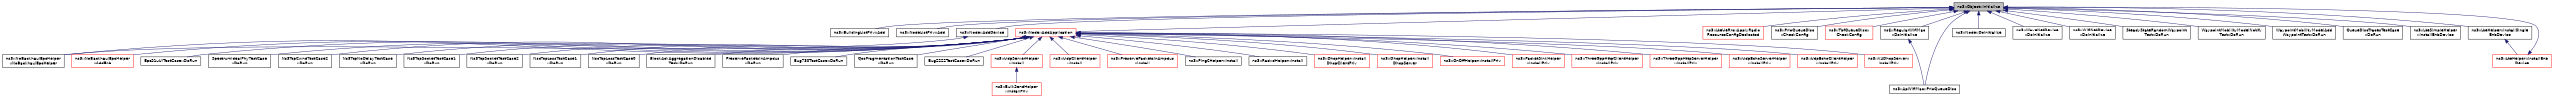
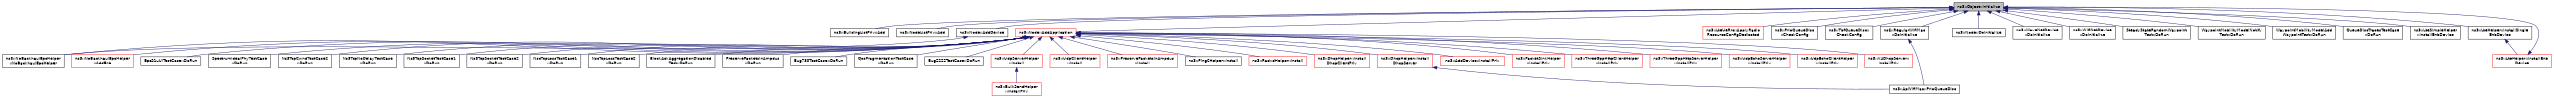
(1849, 33) -> (1849, 33)
(1937, 44) -> (1663, 85)
(614, 61) -> (614, 61)
(1278, 61) -> (1278, 61)
(1472, 61) -> (1472, 61)
